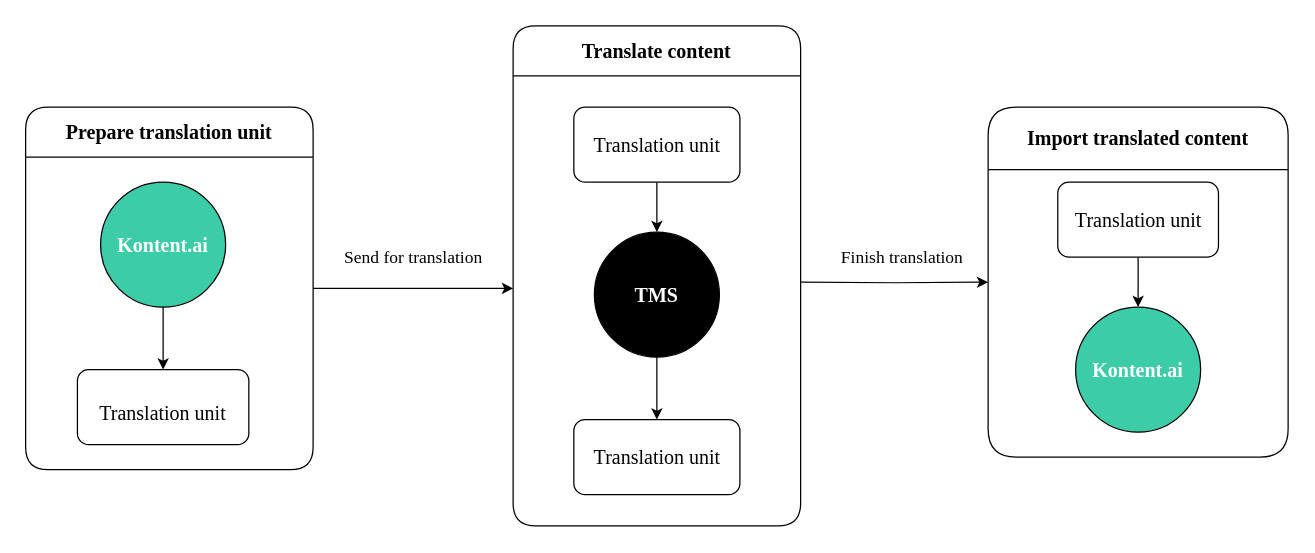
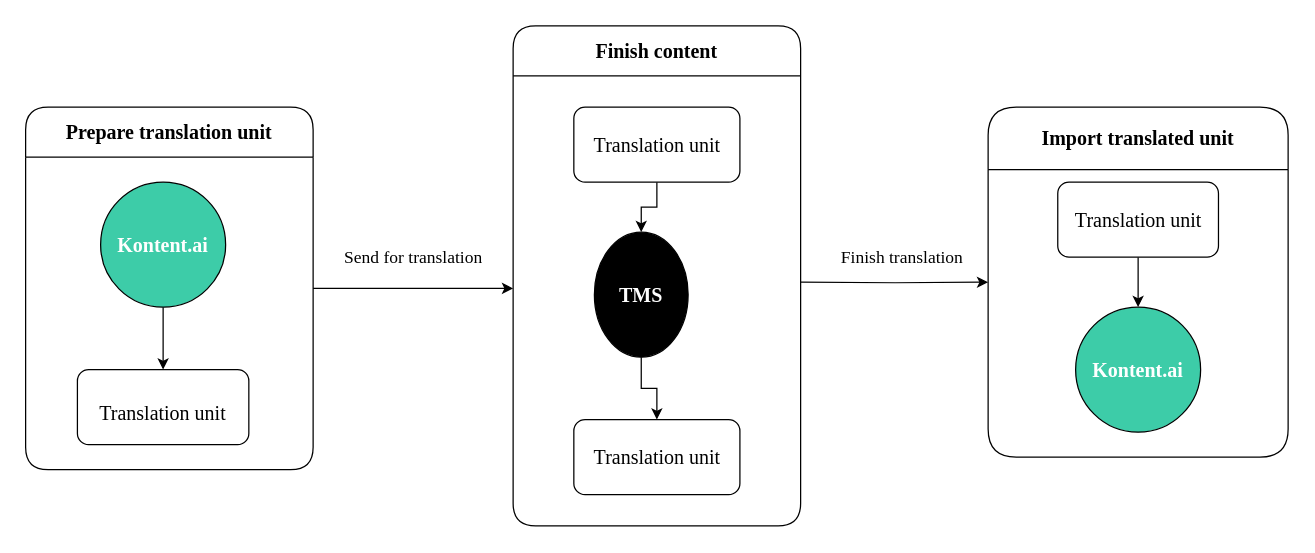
(657, 51) -> (657, 51)
(1138, 138) -> (1138, 138)
(657, 294) -> (641, 294)
